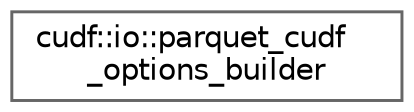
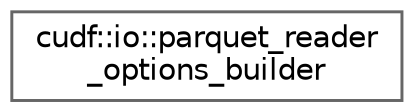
(207, 56) -> (207, 56)
